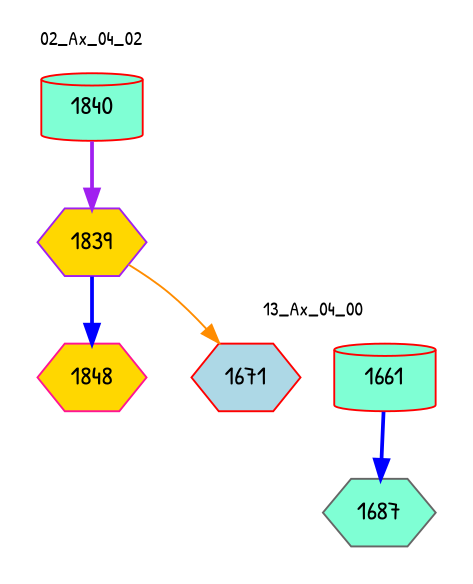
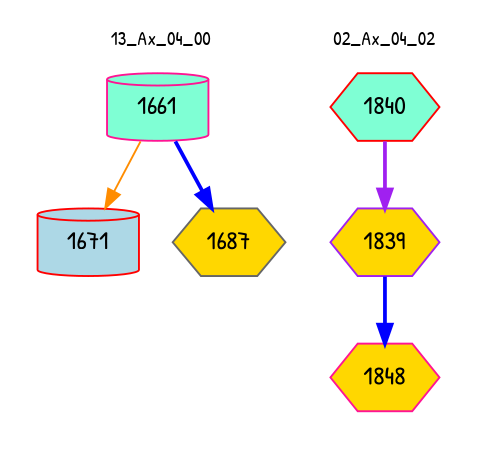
(92, 107) -> (385, 107)
(150, 278) -> (127, 166)
(246, 377) -> (88, 242)
(385, 377) -> (158, 107)
(379, 513) -> (229, 242)
